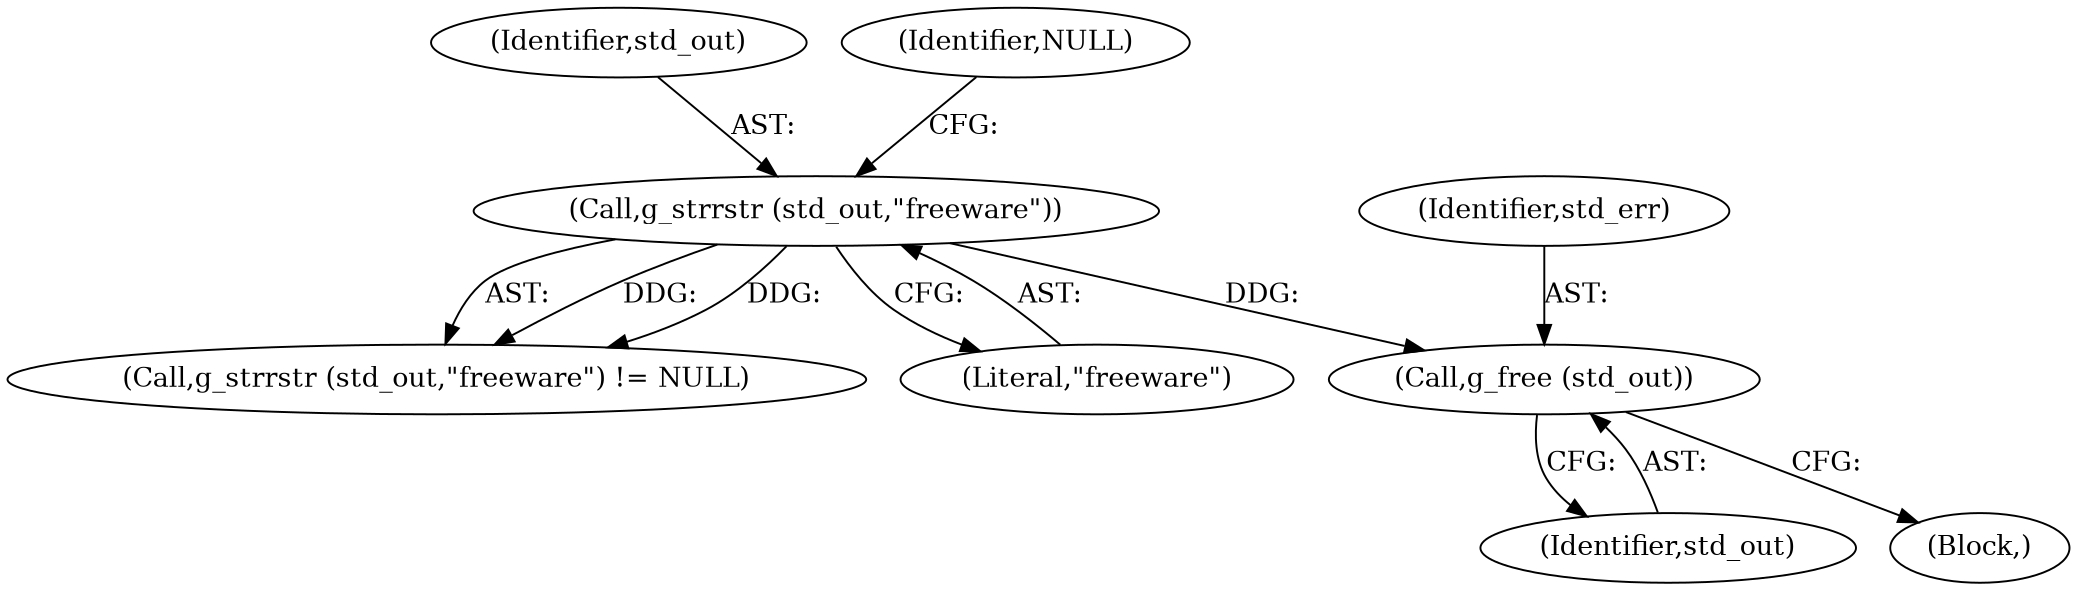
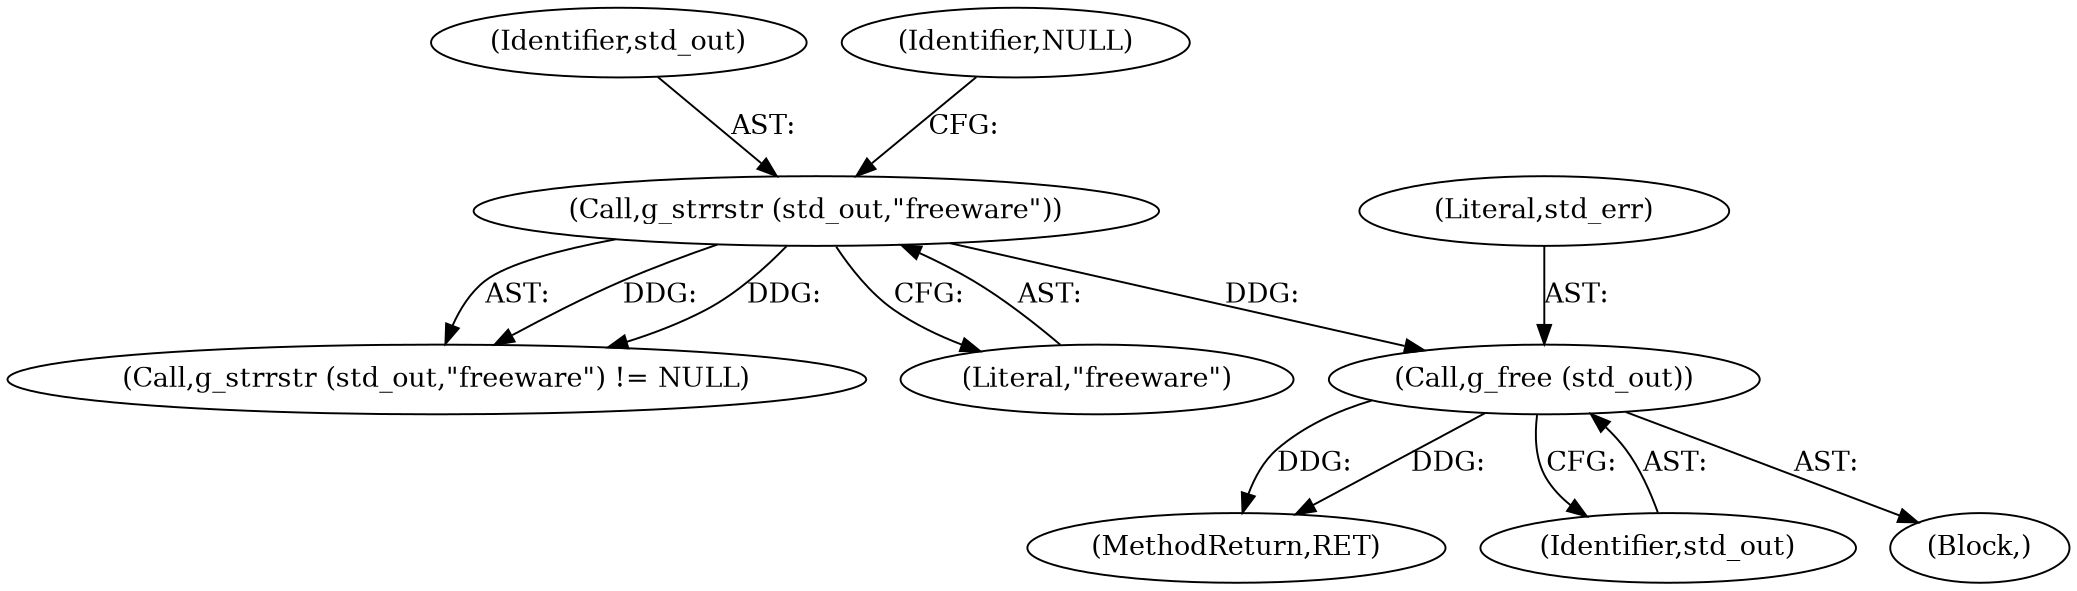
(1544, 211) -> (1544, 211)
(1831, 464) -> (1831, 464)
none -> (1236, 548)
